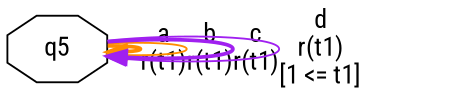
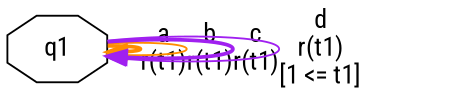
(57, 49) -> (57, 49)
